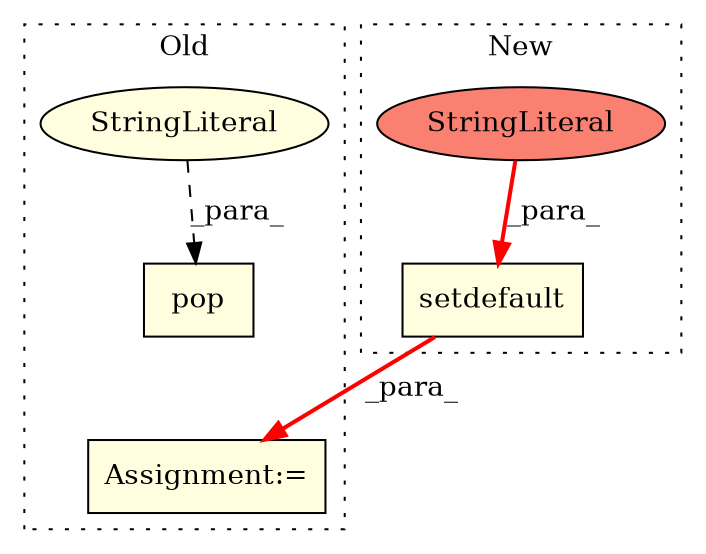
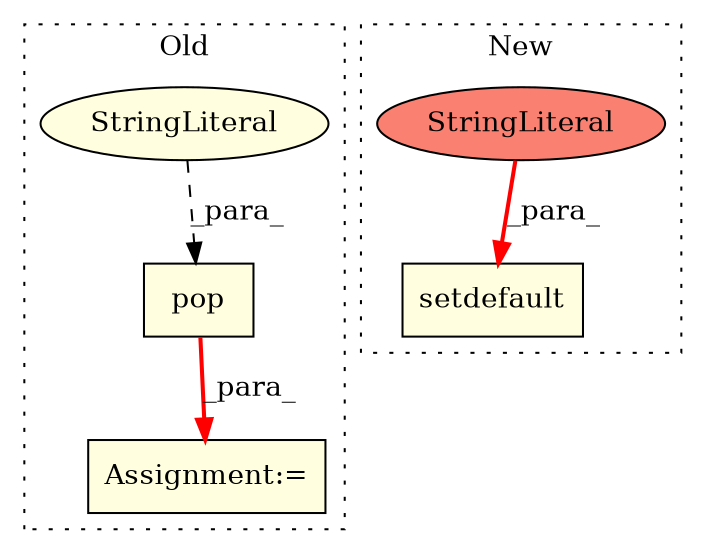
(359, 383) -> (202, 378)
